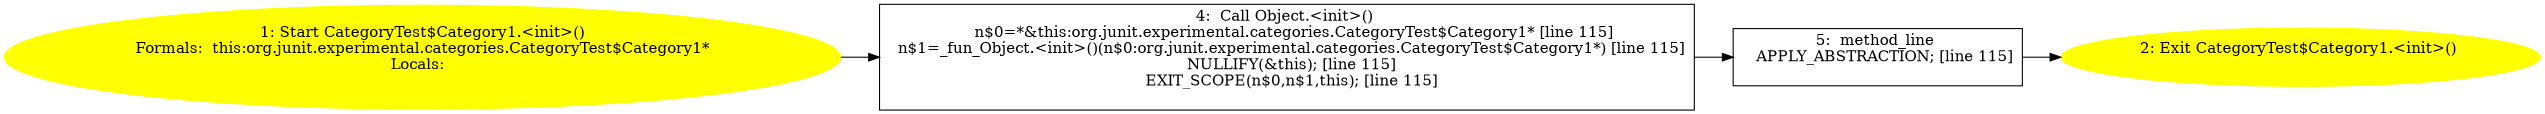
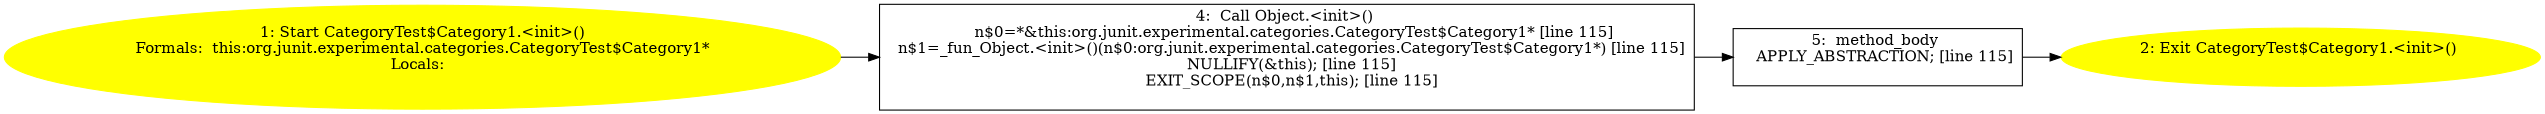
(1878, 57) -> (1878, 57)
